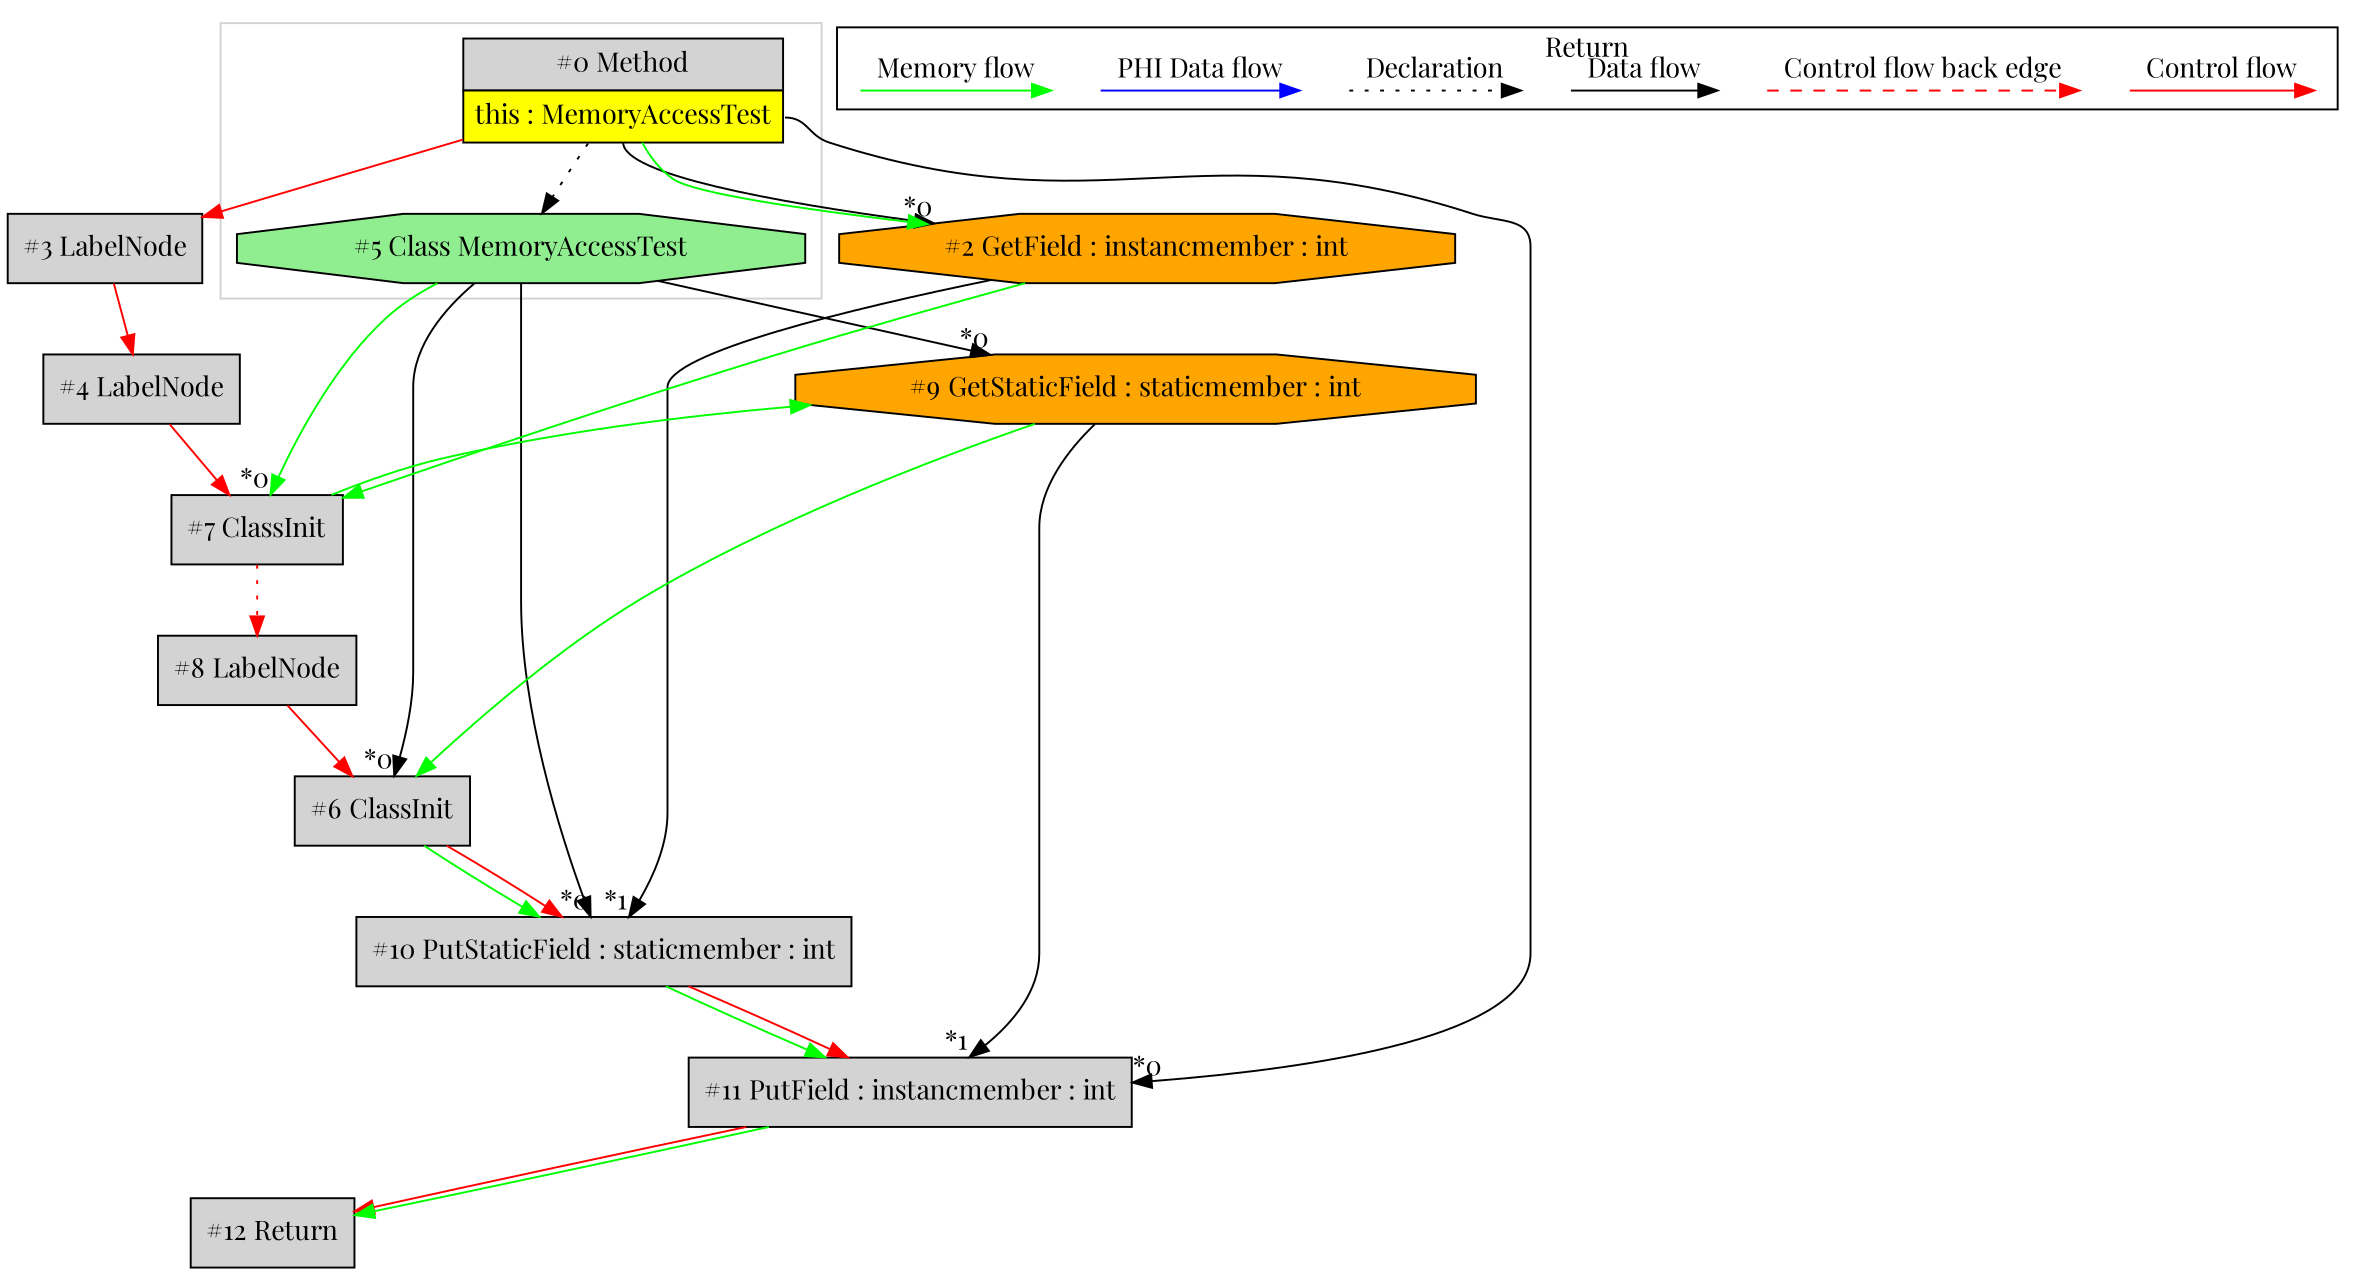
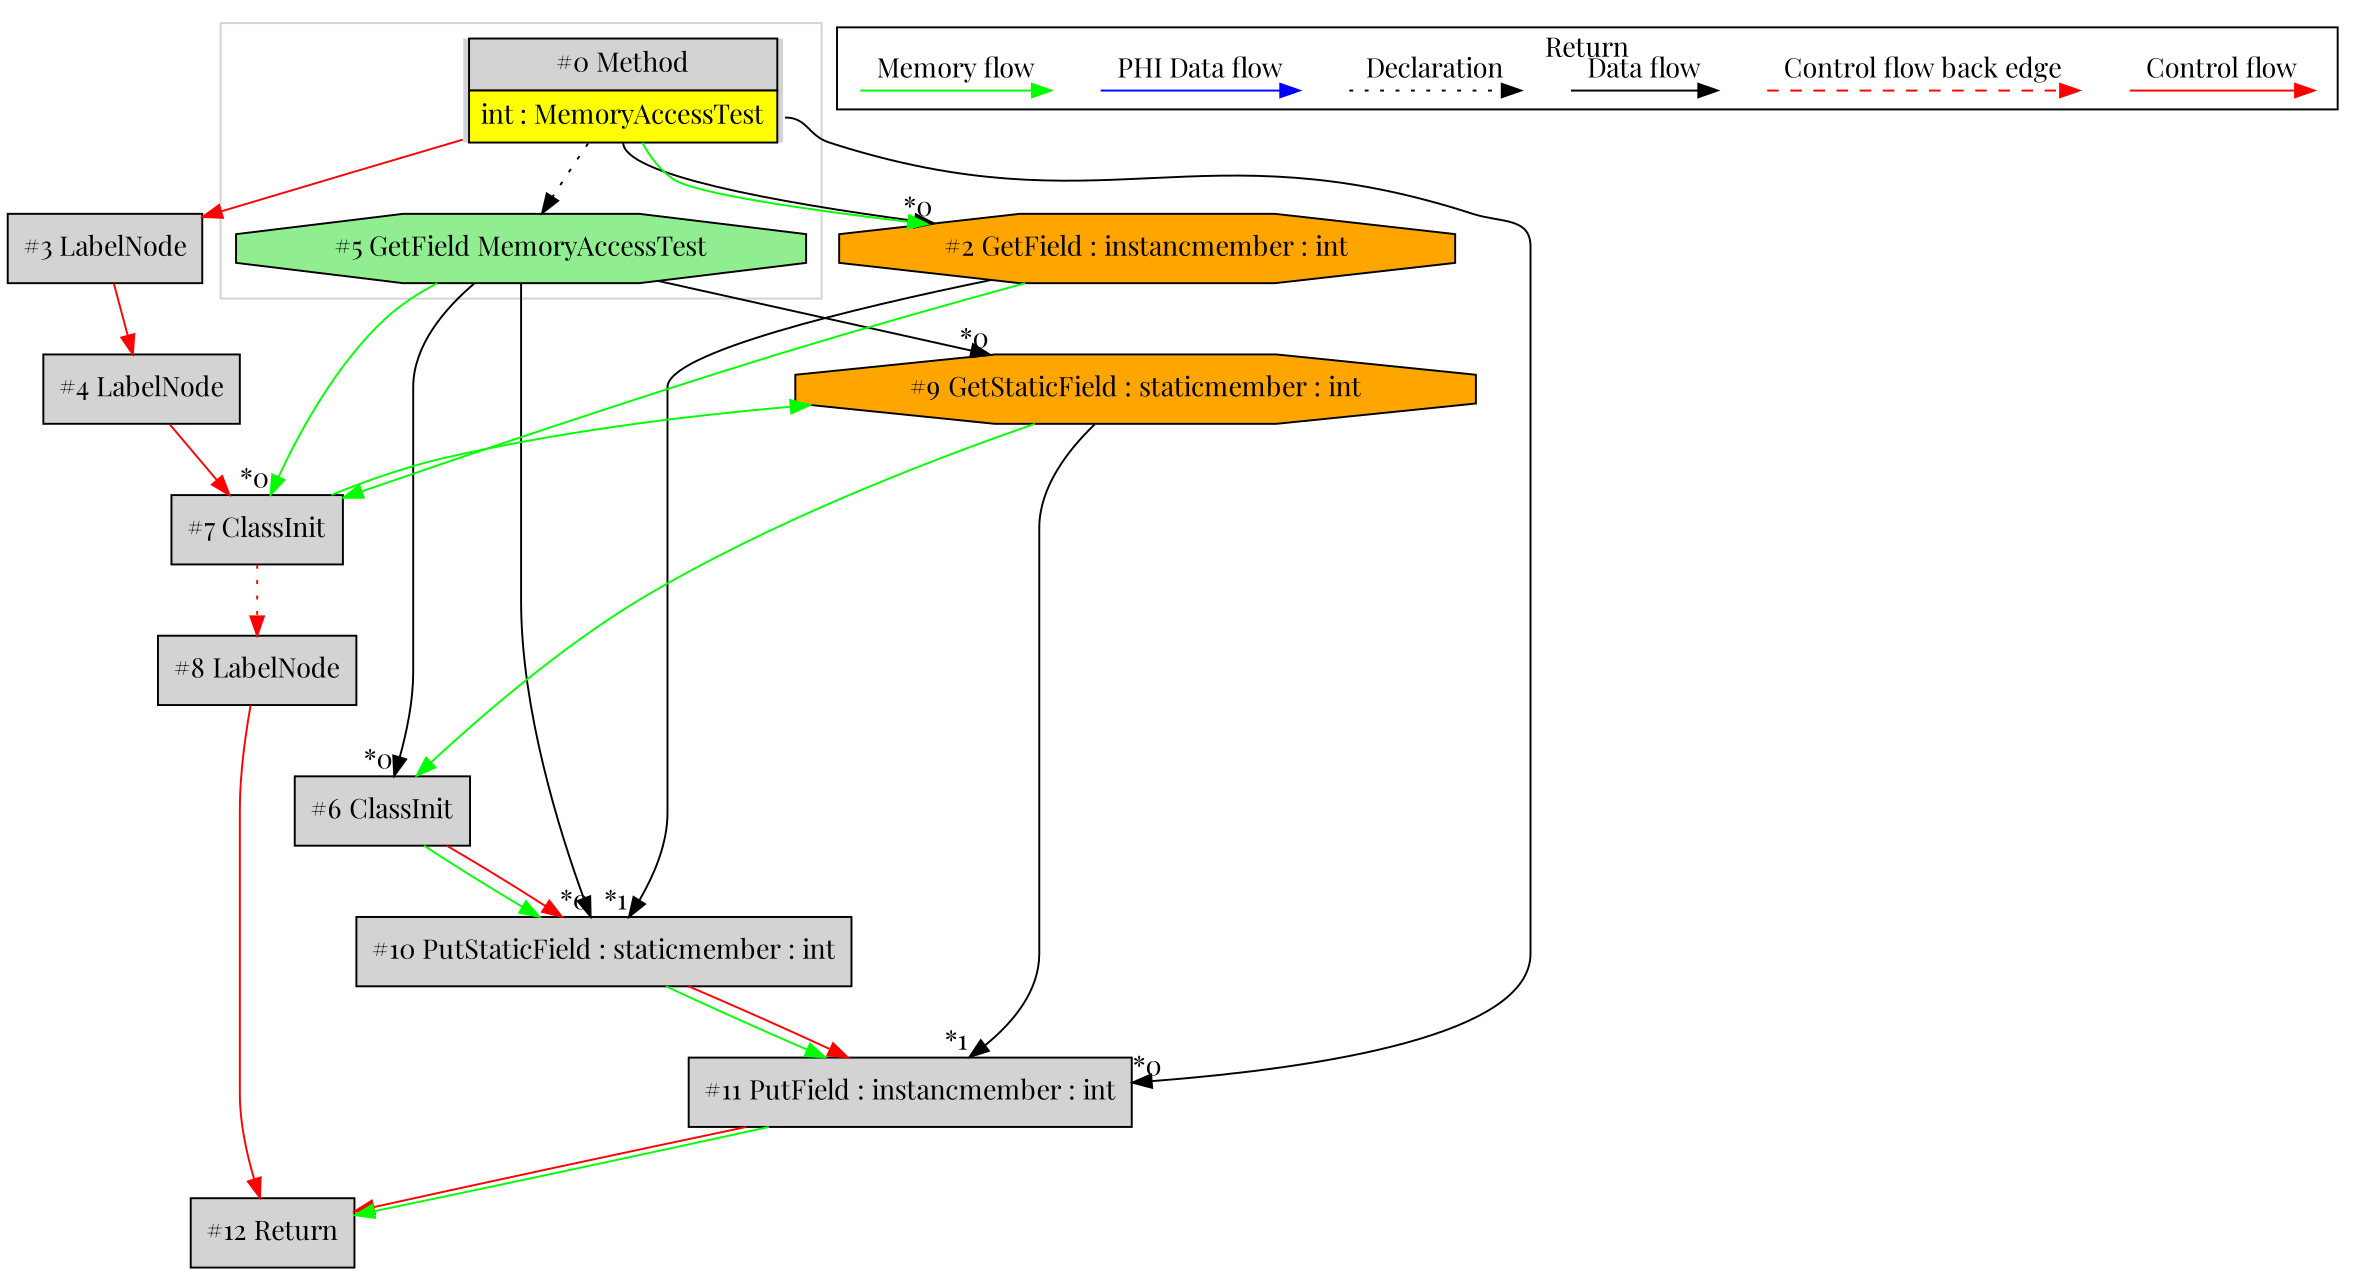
(623, 116) -> (623, 116)
(521, 249) -> (521, 249)
(313, 734) -> (240, 943)
